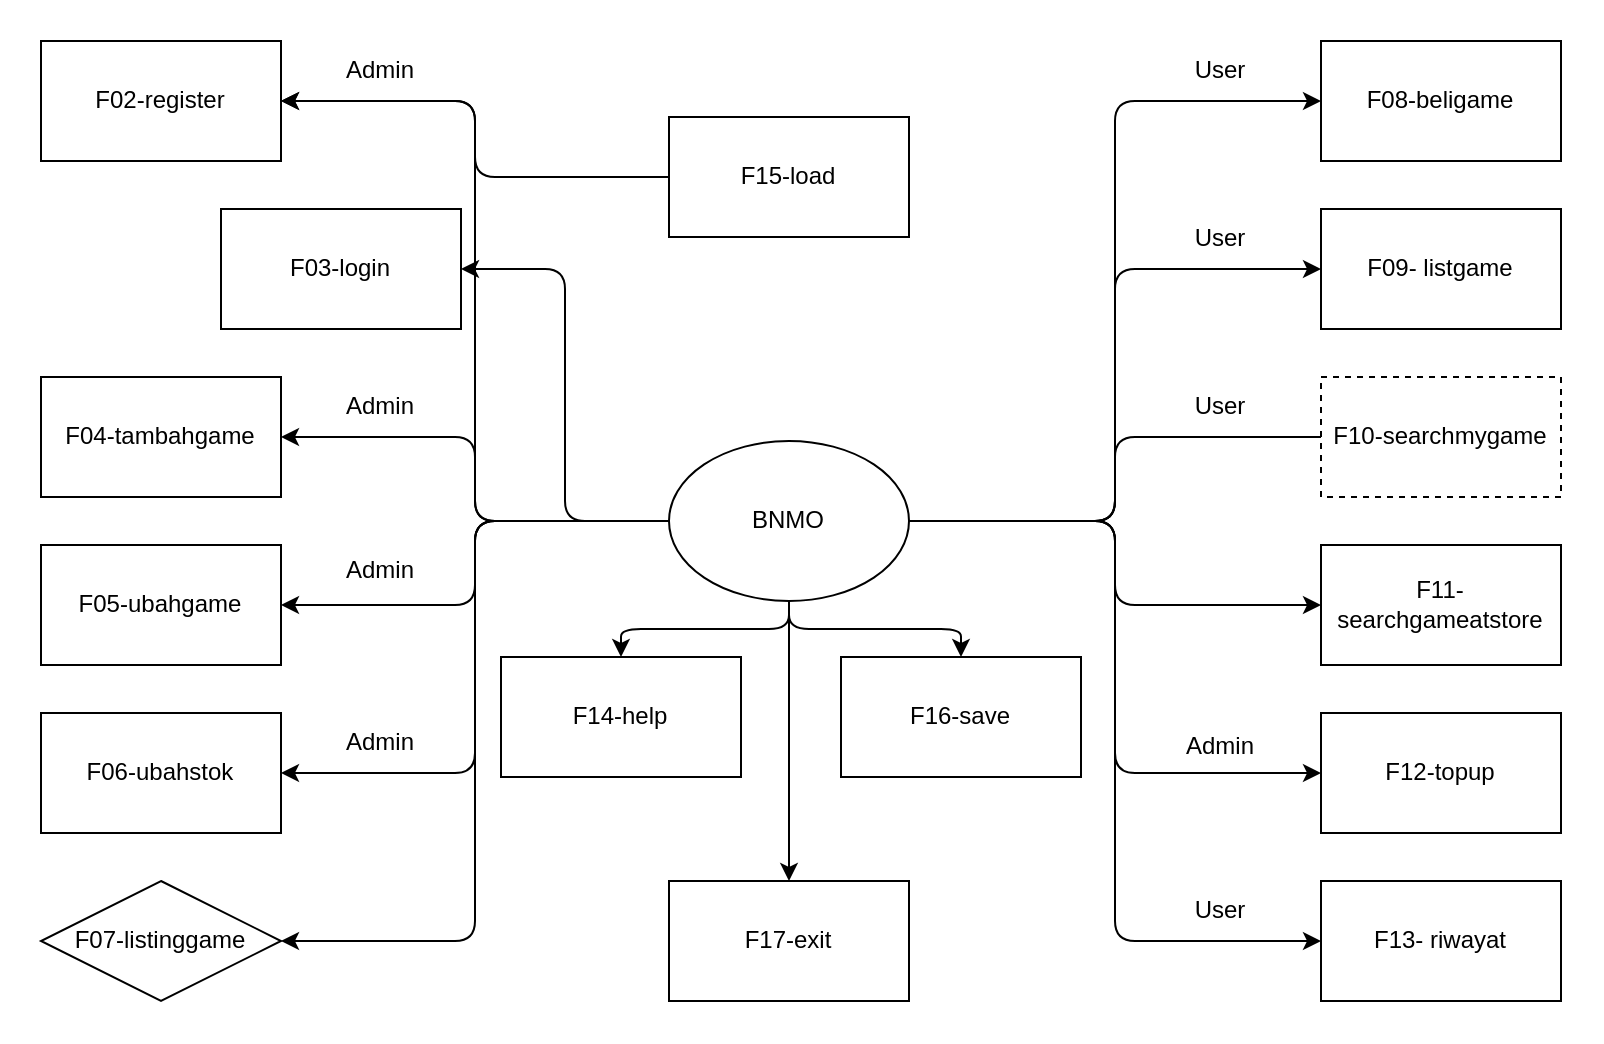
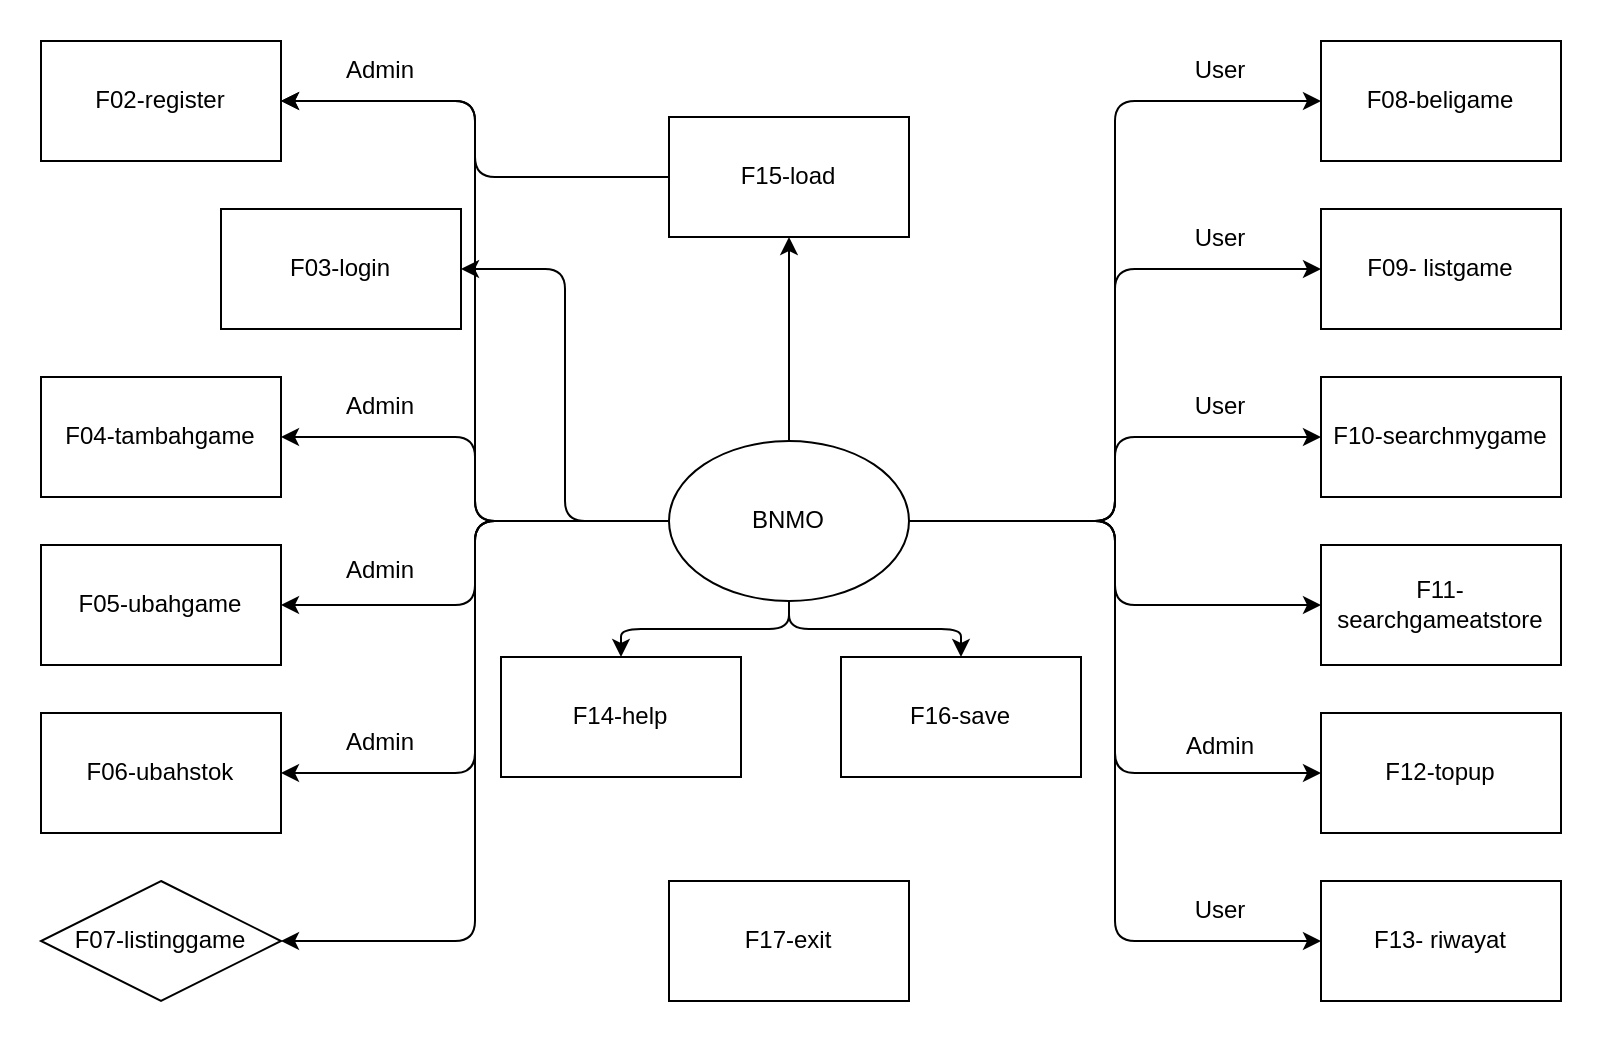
(1312, 437) -> (1306, 437)
(1441, 437) -> (1441, 437)
(789, 745) -> (789, 346)
